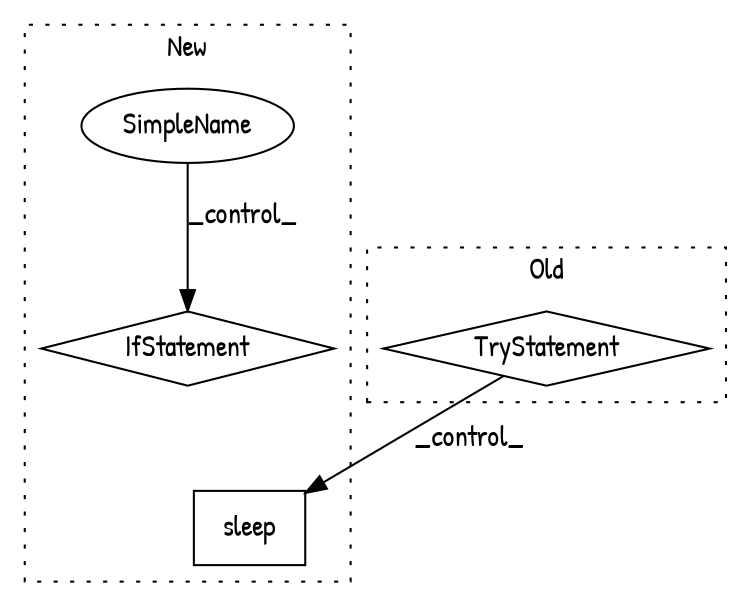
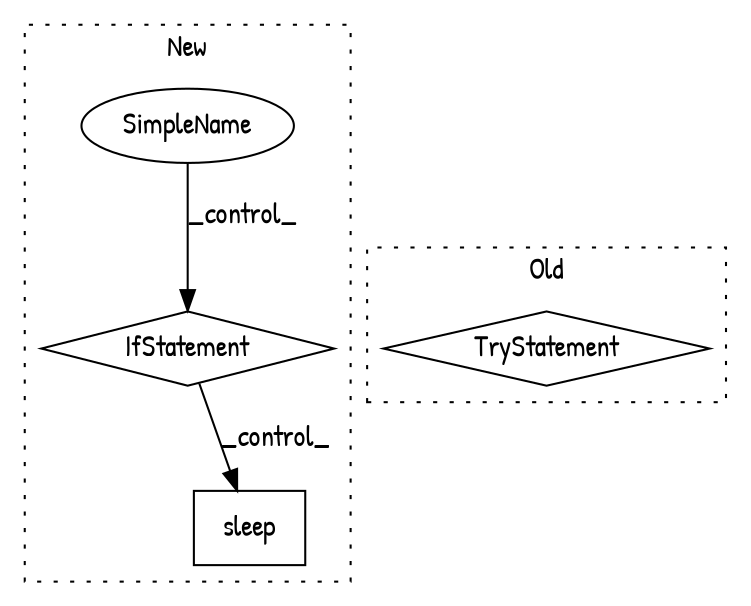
(414, 429) -> (215, 427)
